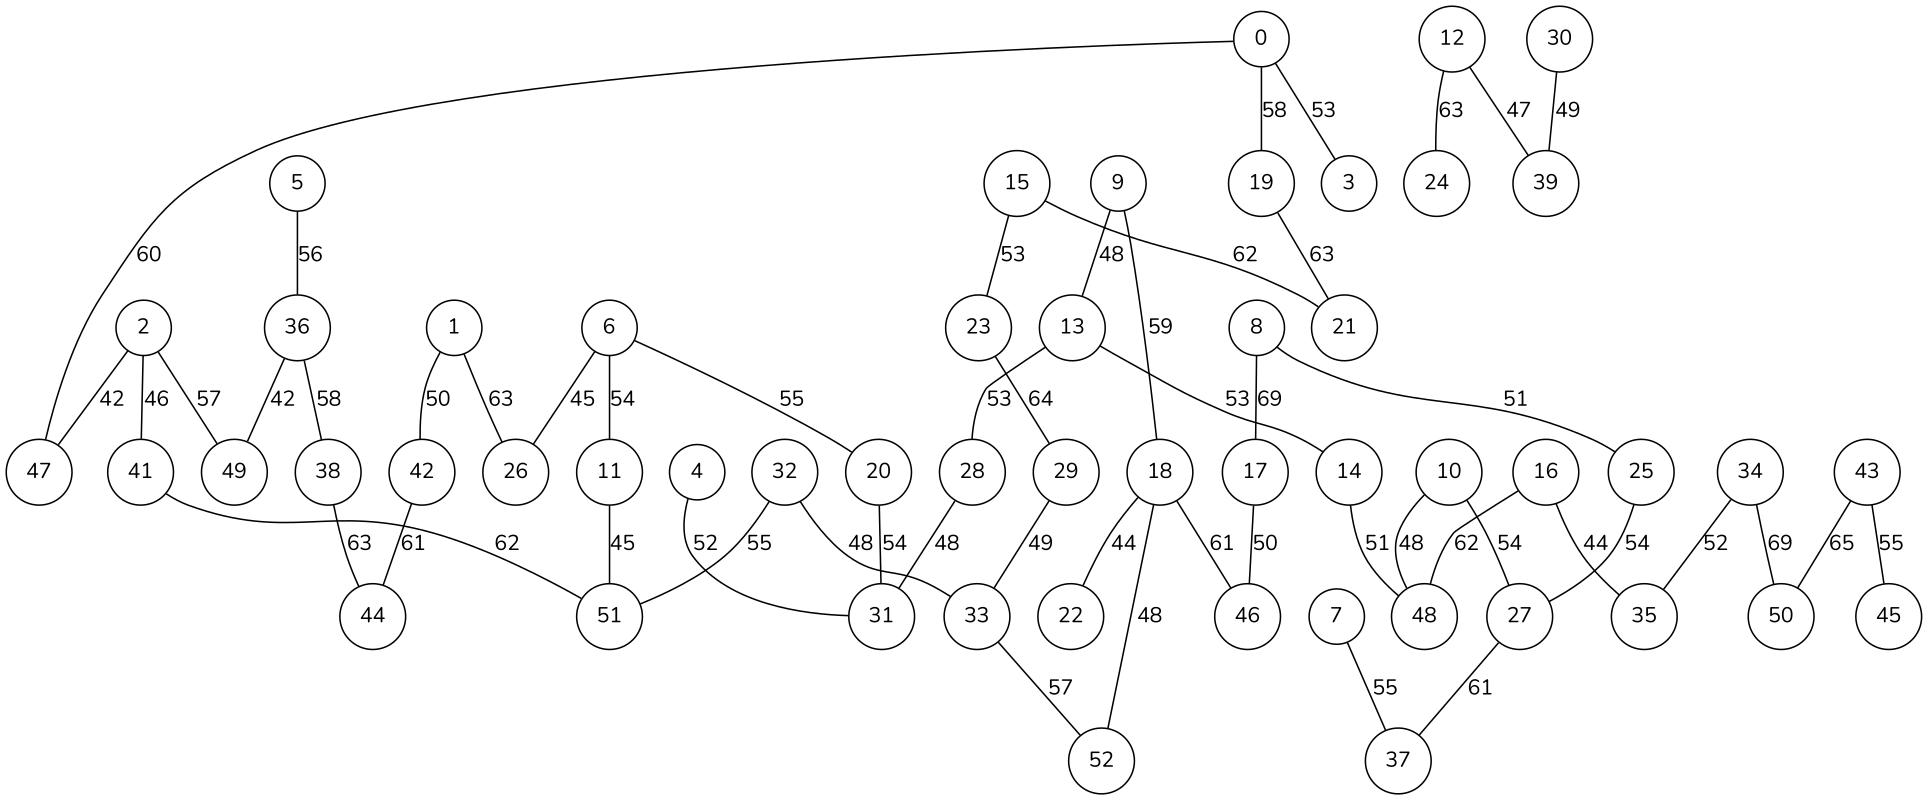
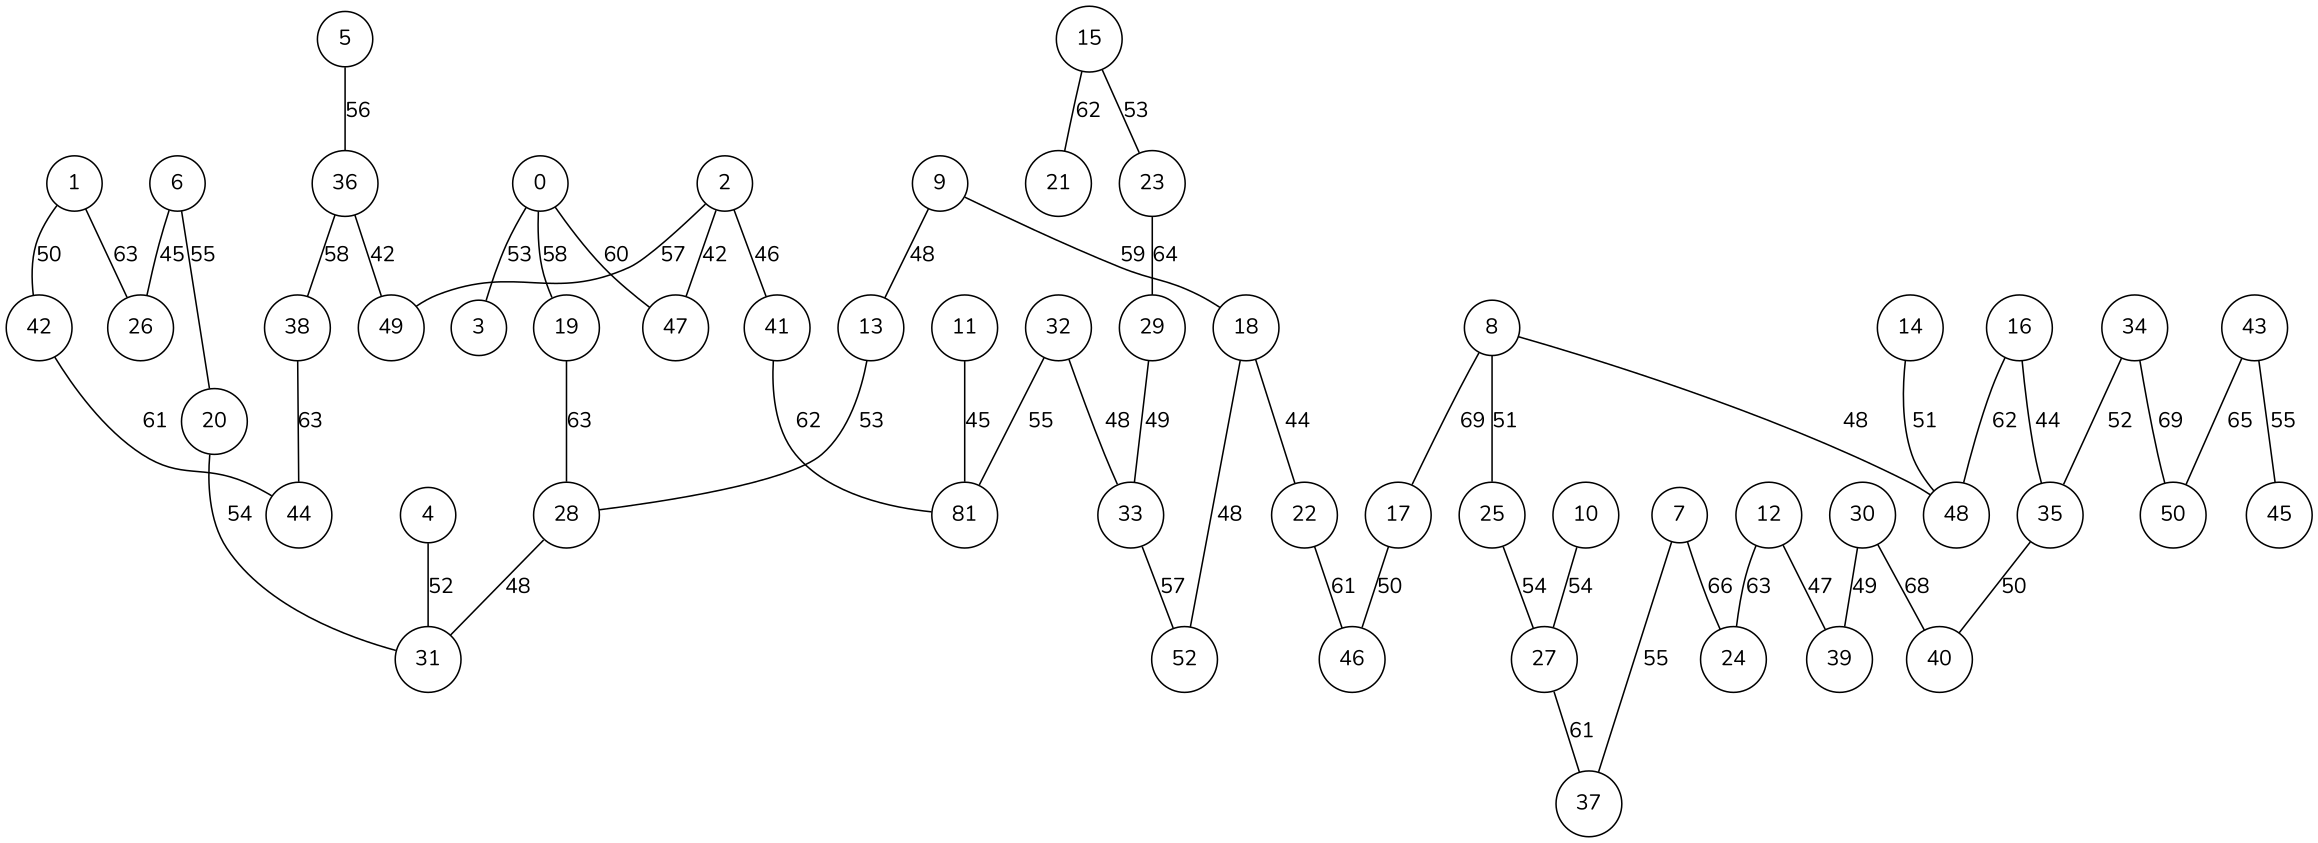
(1303, 256) -> (566, 421)
(610, 397) -> none
(1209, 405) -> none
(1397, 538) -> (1728, 405)
(1204, 544) -> (1328, 587)
none -> (1703, 586)
(610, 617) -> (965, 515)
none -> (1939, 659)
